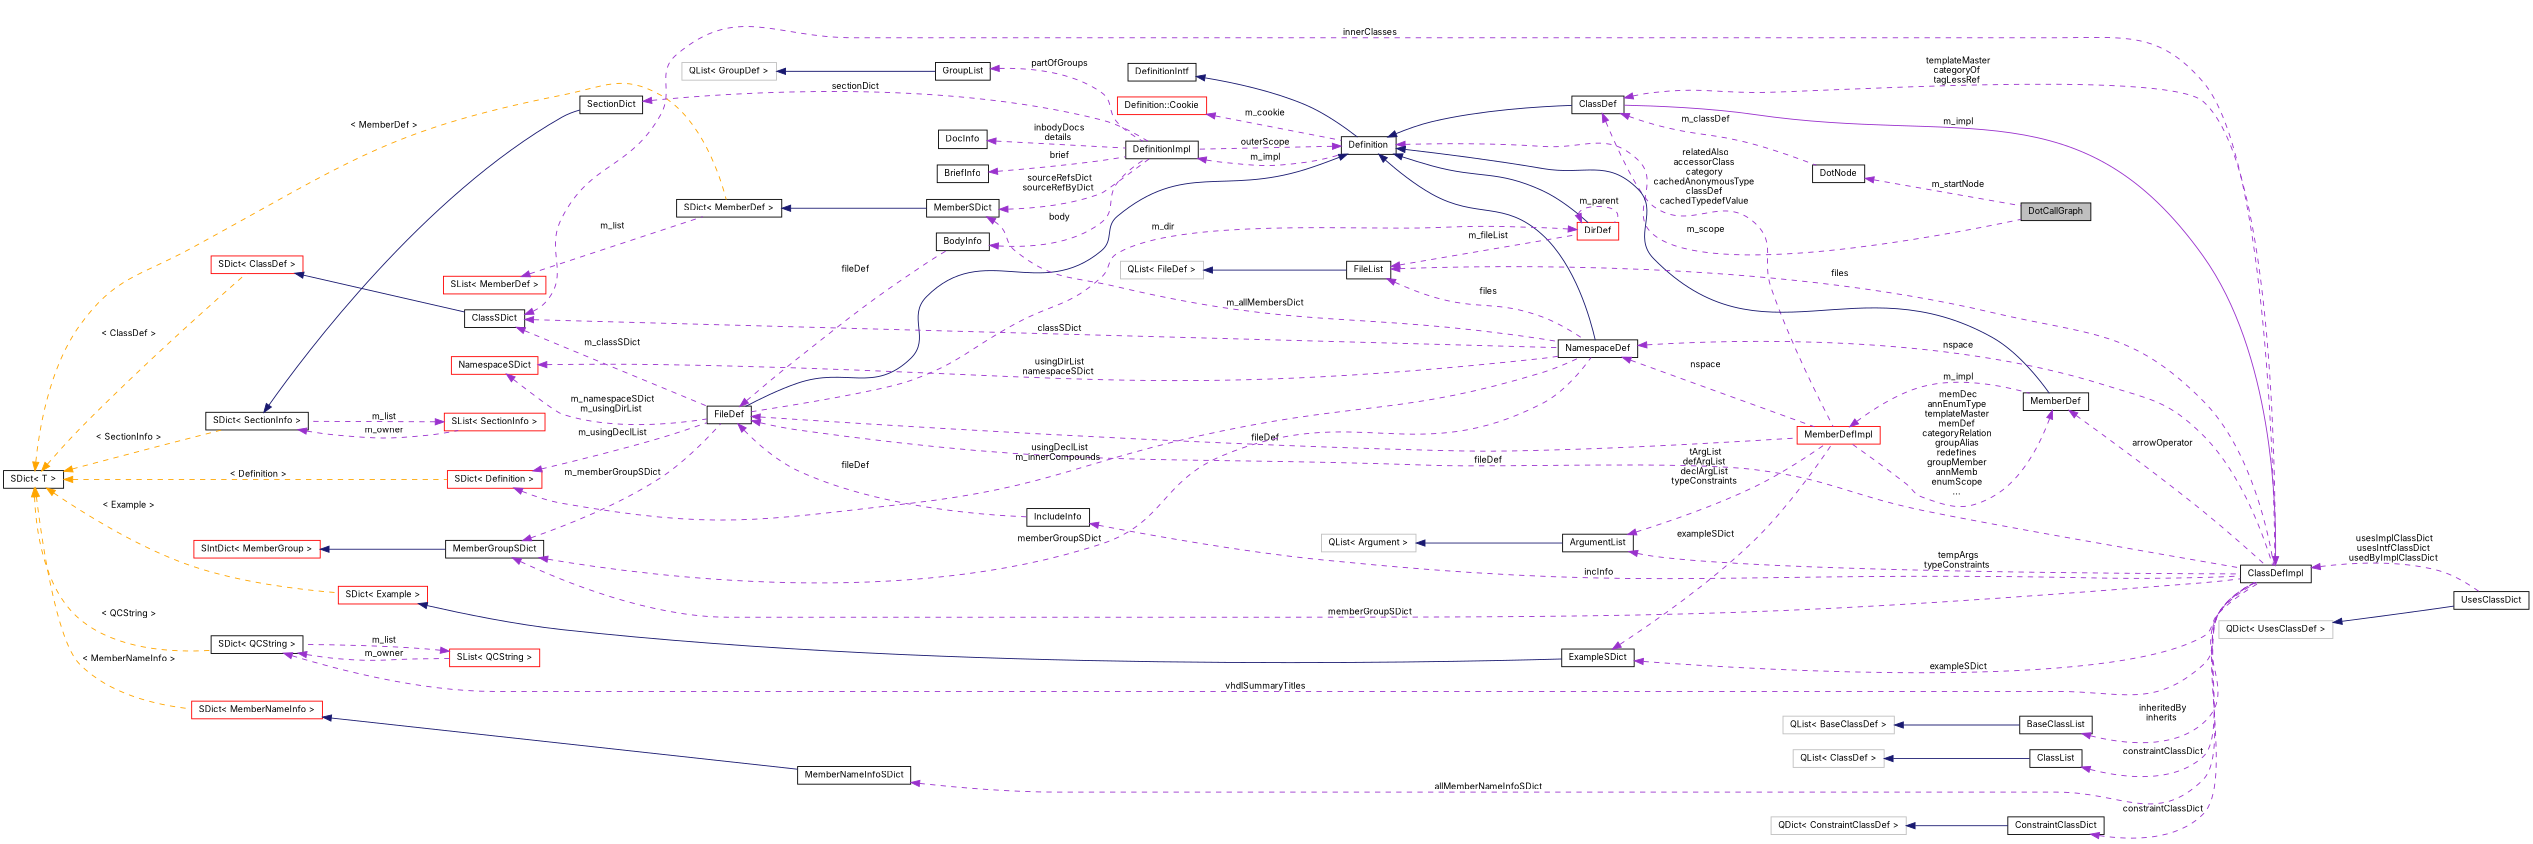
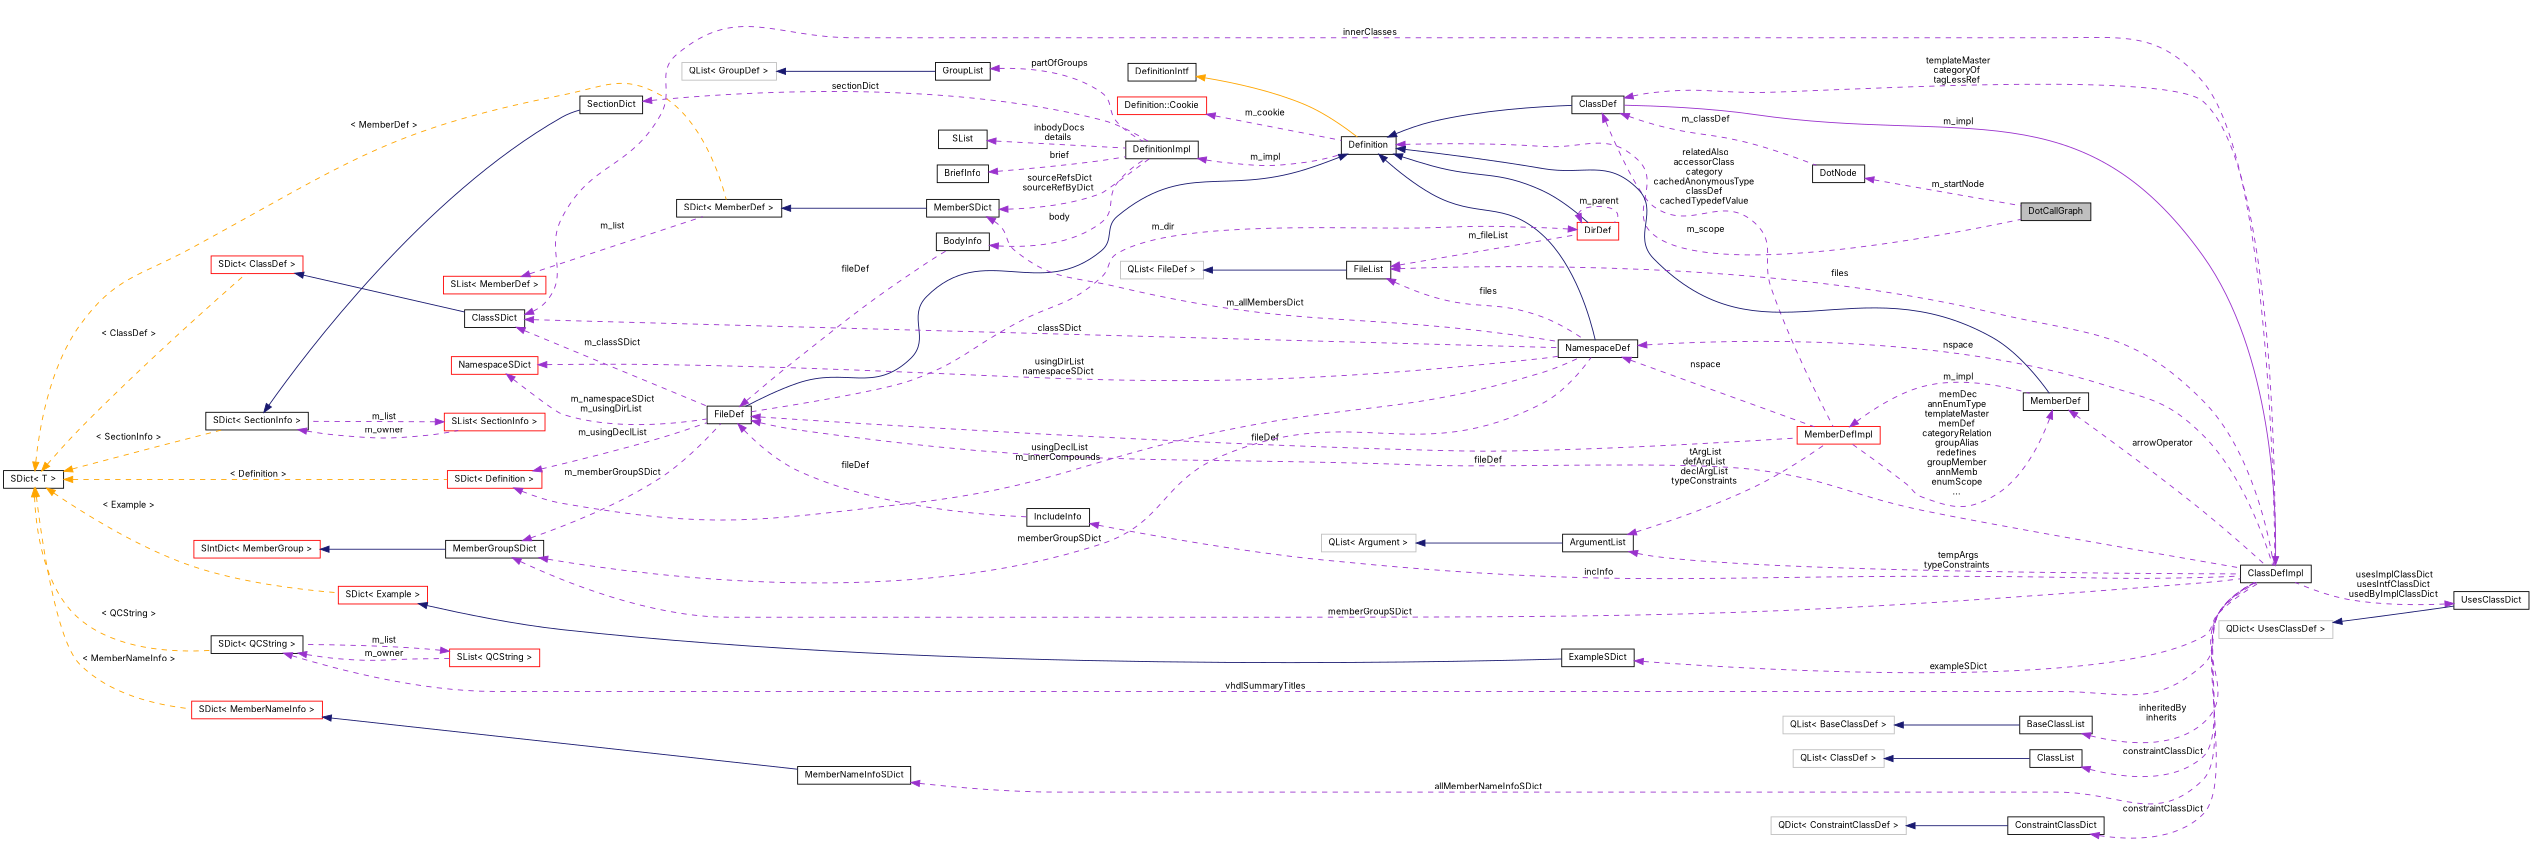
(1286, 97) -> (1286, 97)
(963, 139) -> (963, 139)
(1265, 148) -> none
(1738, 556) -> none
(2403, 564) -> (2368, 602)
